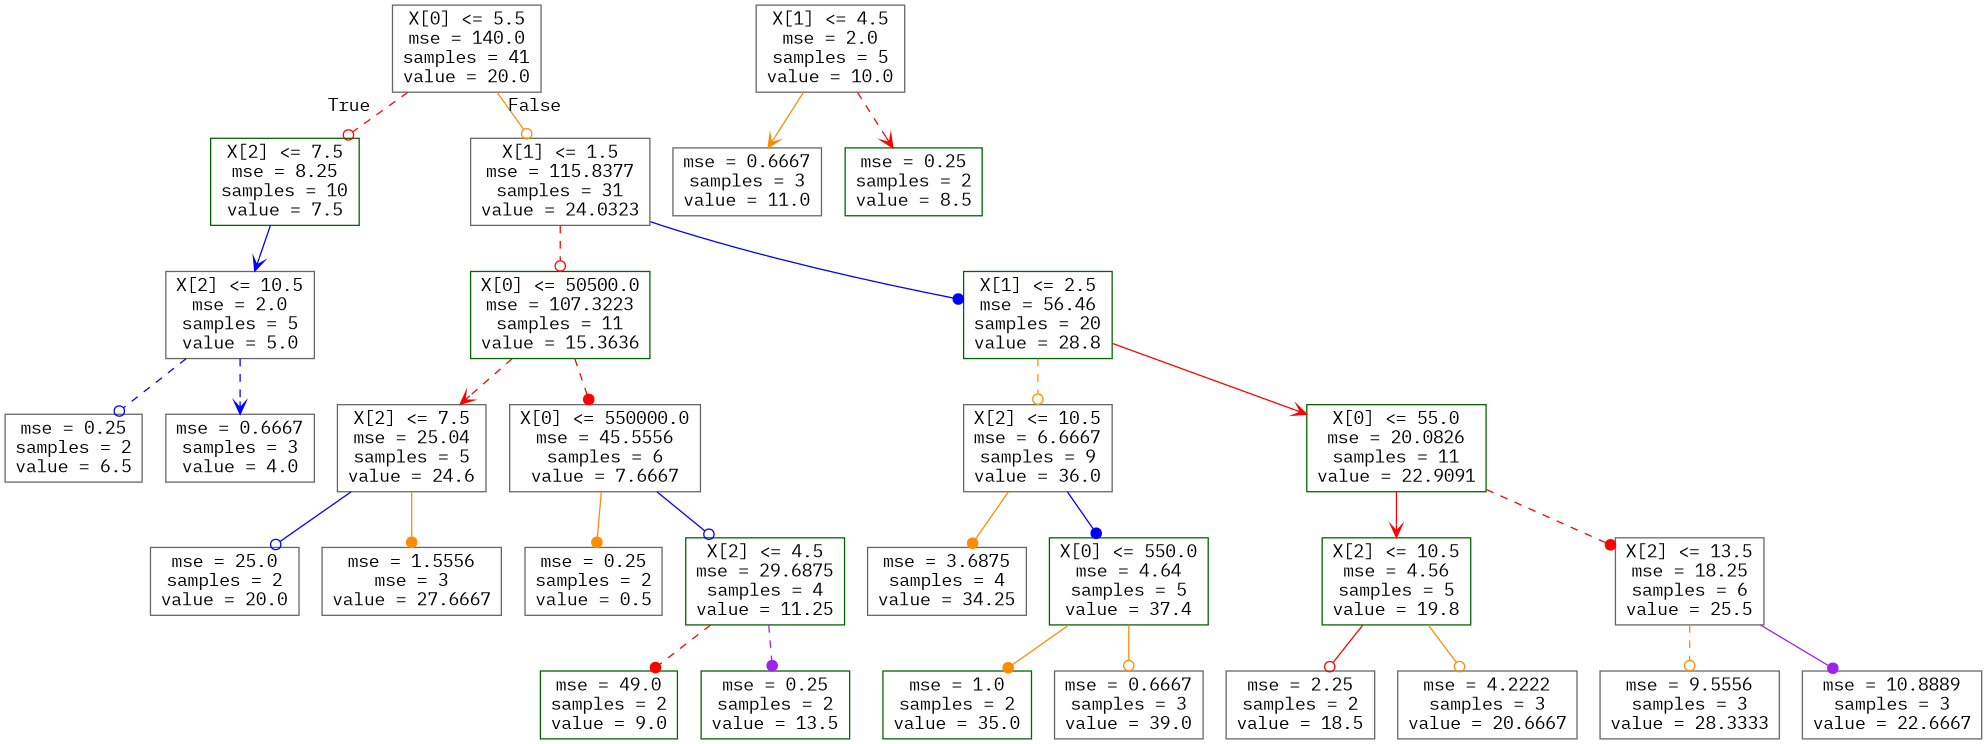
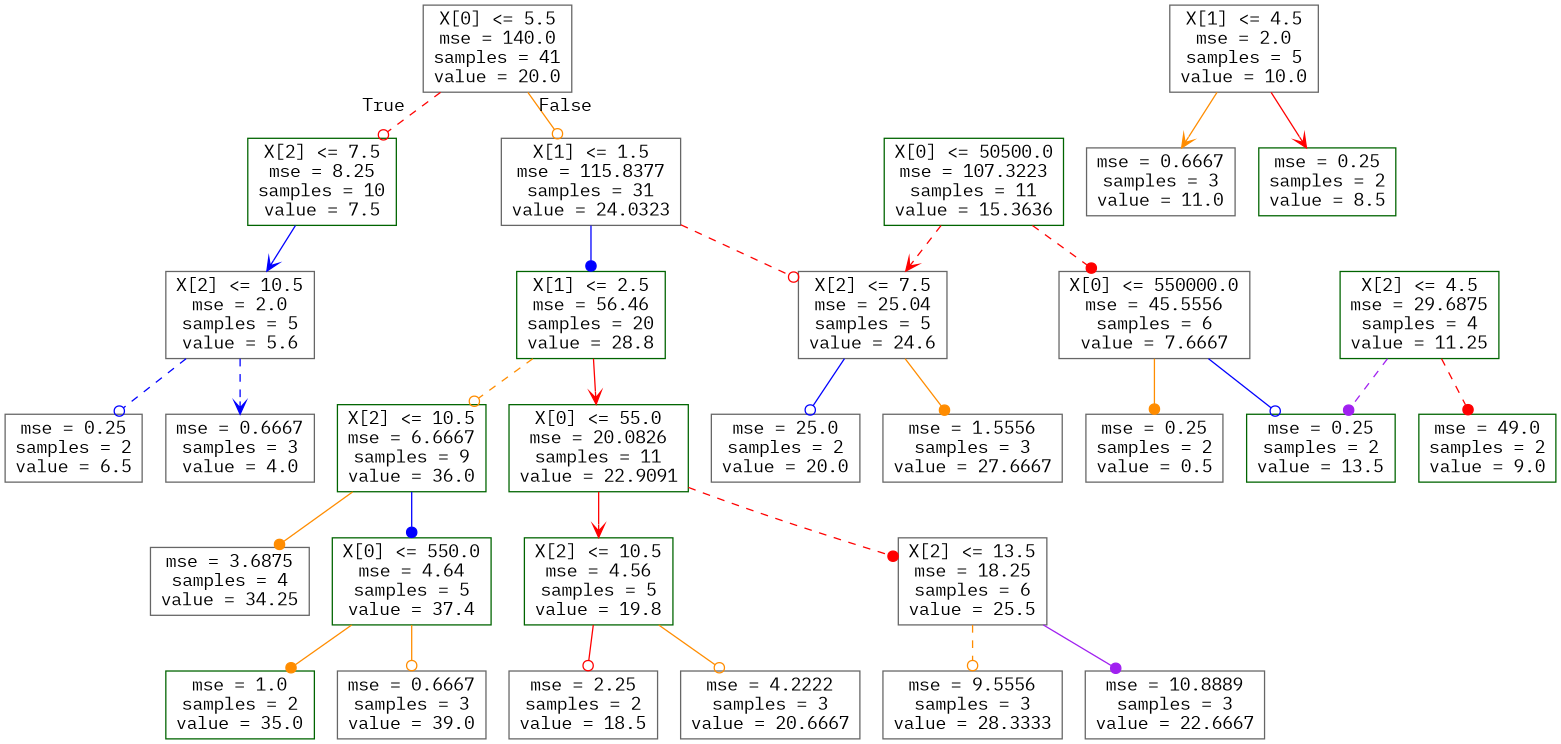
(872, 115) -> (1285, 115)
(560, 243) -> (735, 250)
(240, 315) -> (240, 315)
(1038, 448) -> (412, 448)
(681, 511) -> (1240, 383)
(412, 581) -> (973, 448)
